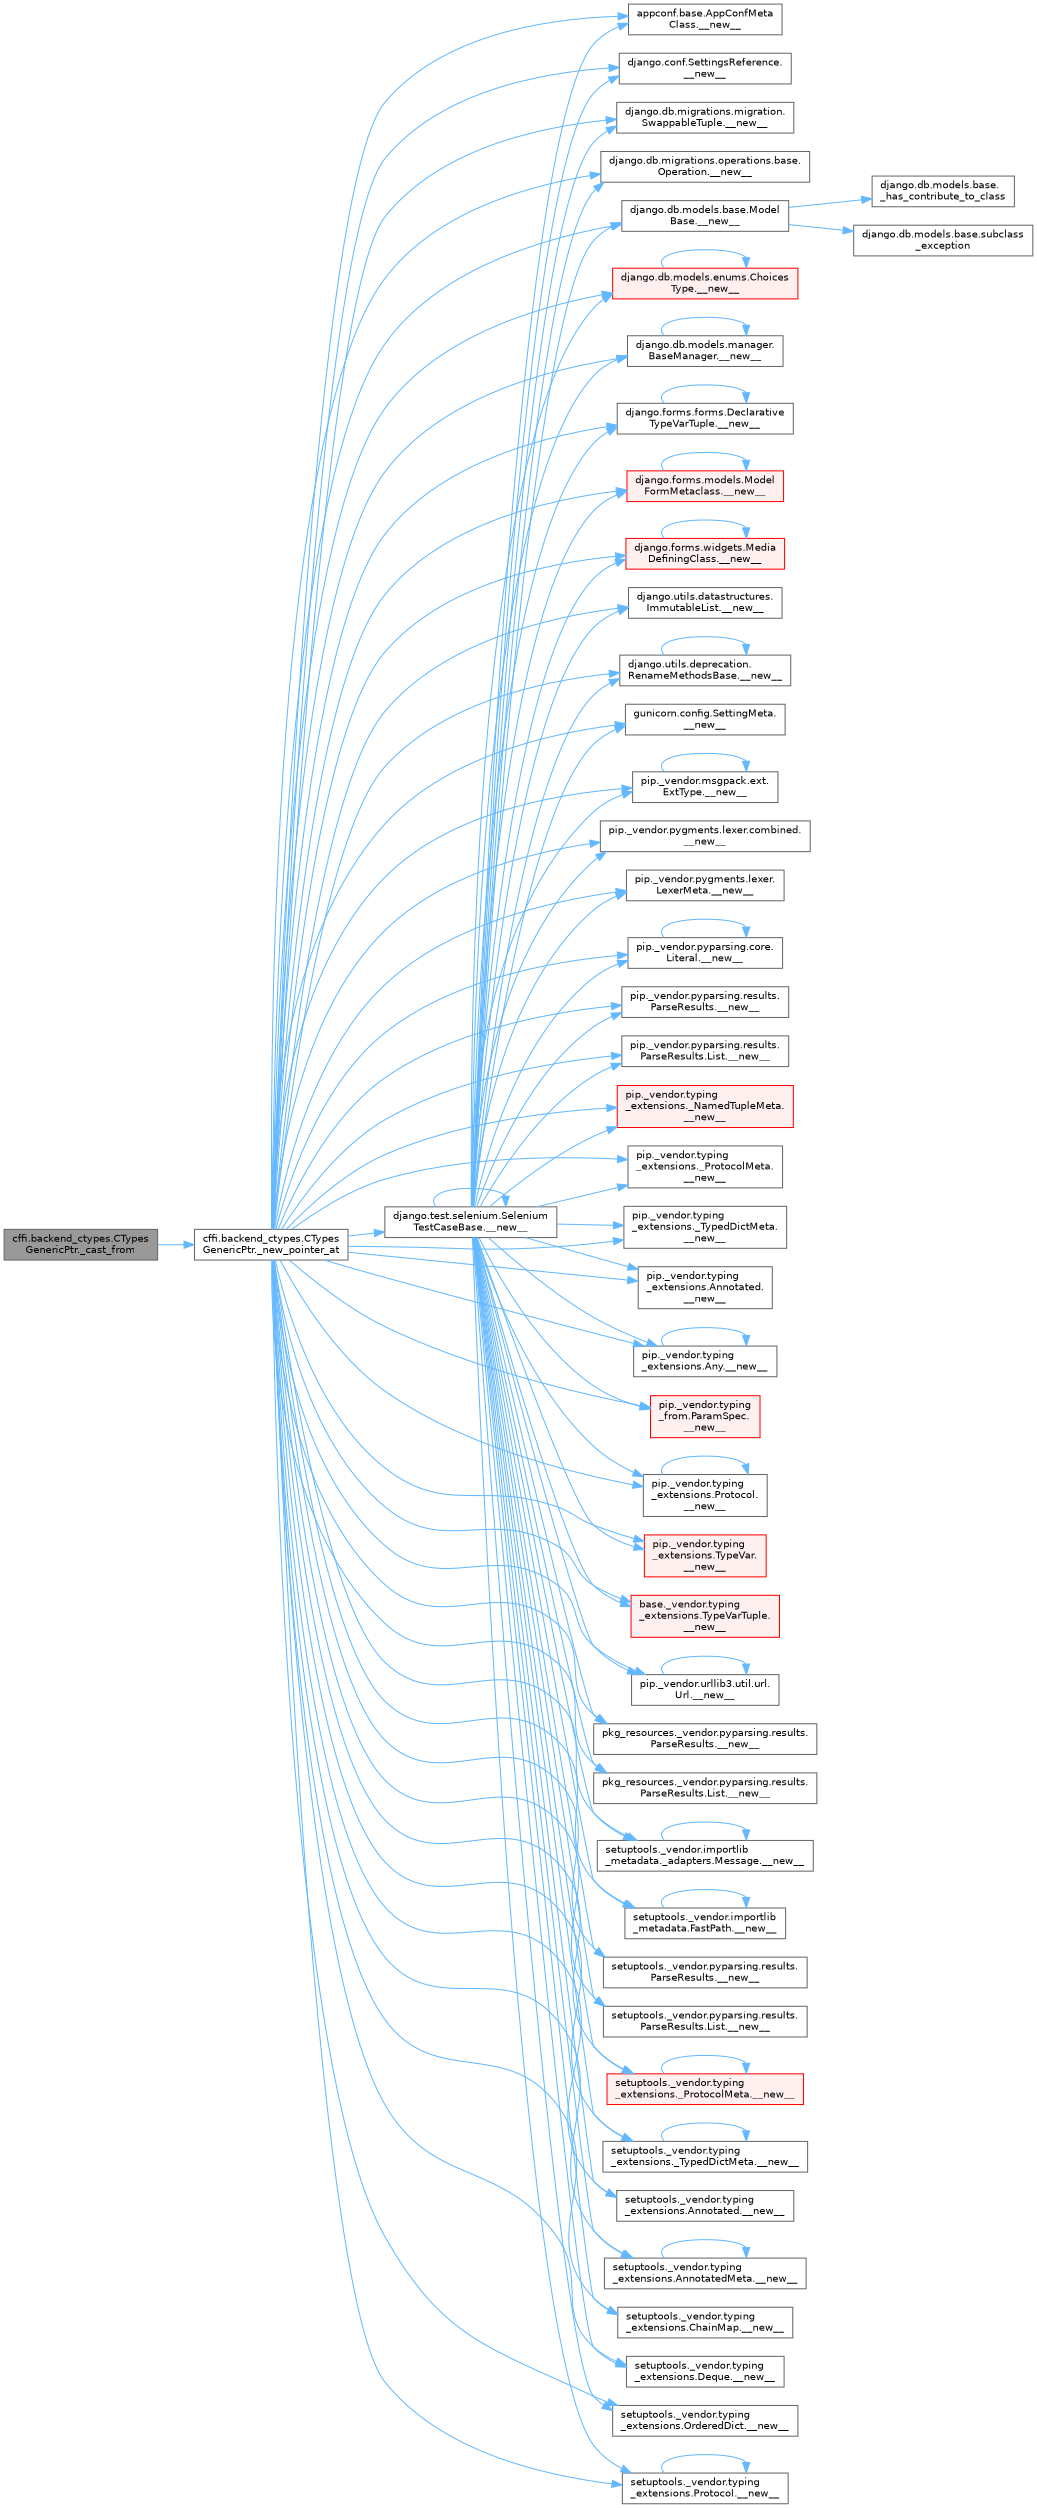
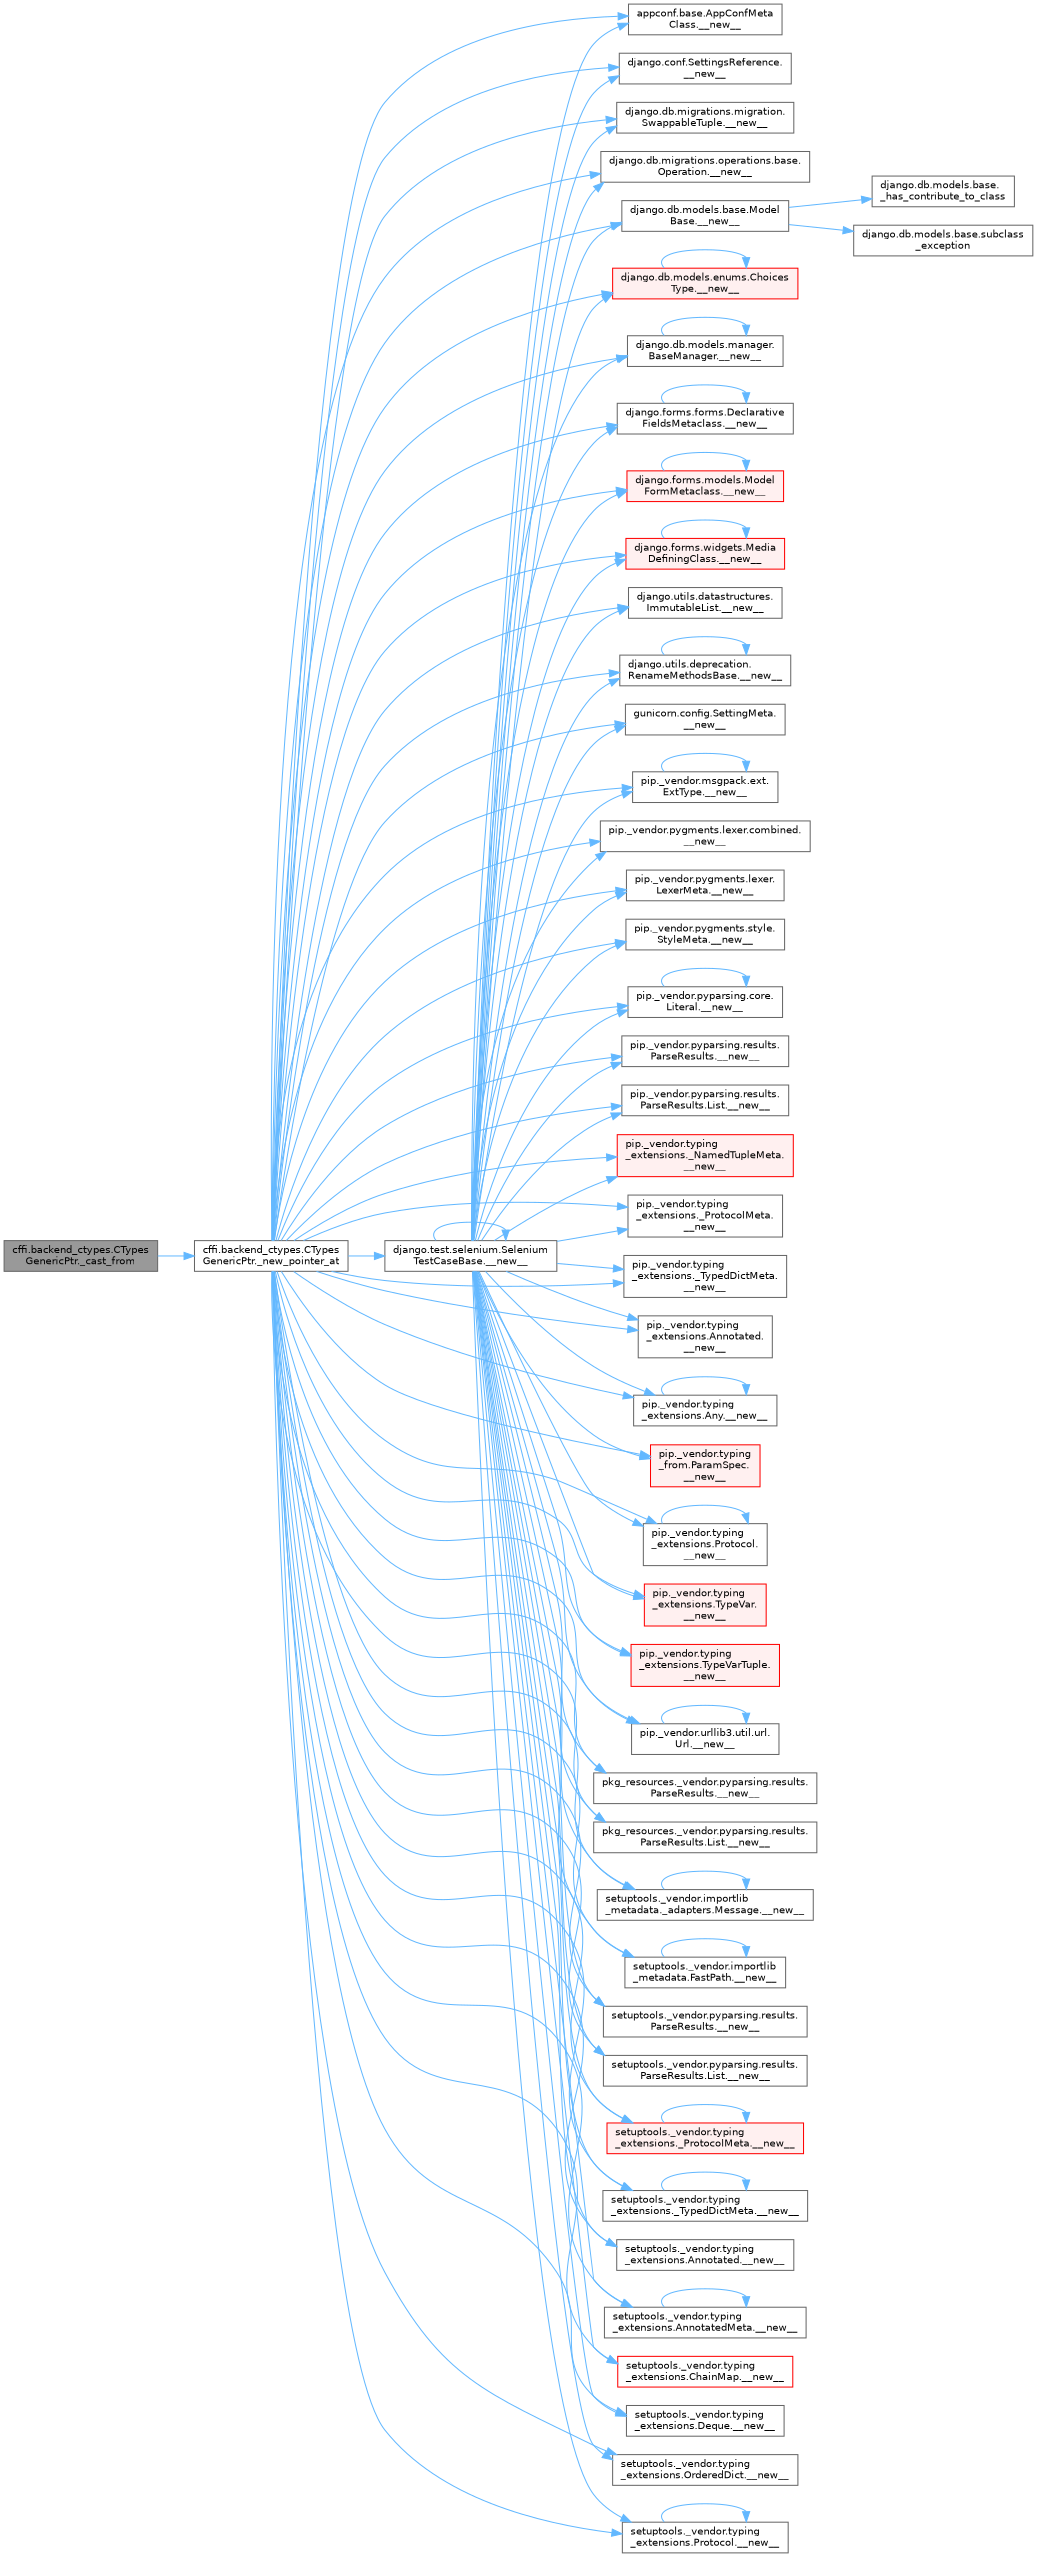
(705, 419) -> (705, 419)
none -> (705, 935)
(705, 1616) -> (705, 1665)
(705, 2323) -> (705, 2372)
